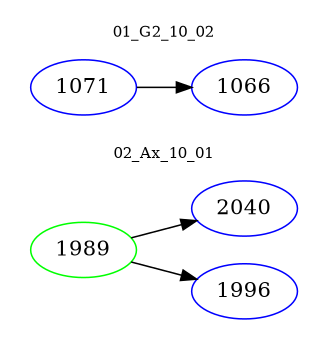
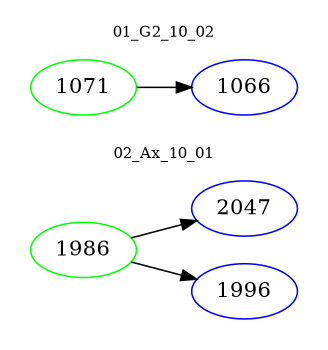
(84, 87) -> (84, 87)
(245, 209) -> (245, 209)
(84, 250) -> (84, 250)
